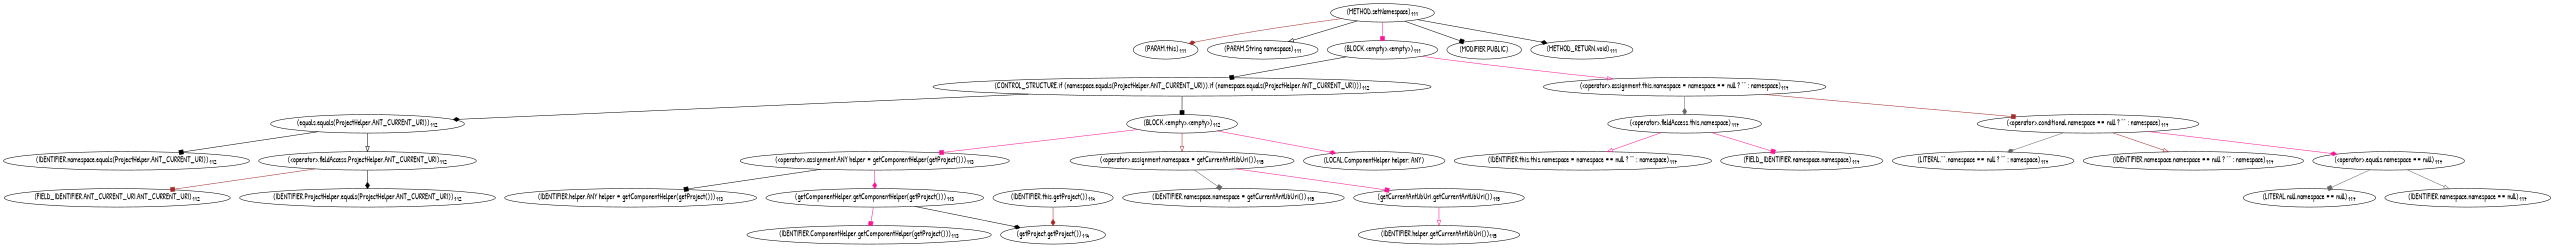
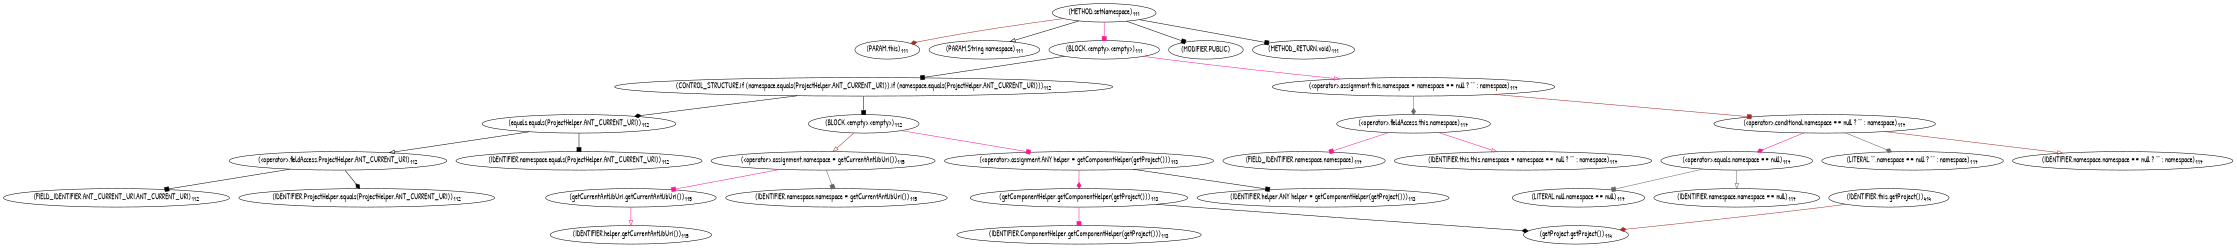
(1479, 31) -> (1201, 31)
(1374, 161) -> none
(245, 179) -> (230, 179)
(1092, 197) -> (1927, 197)
